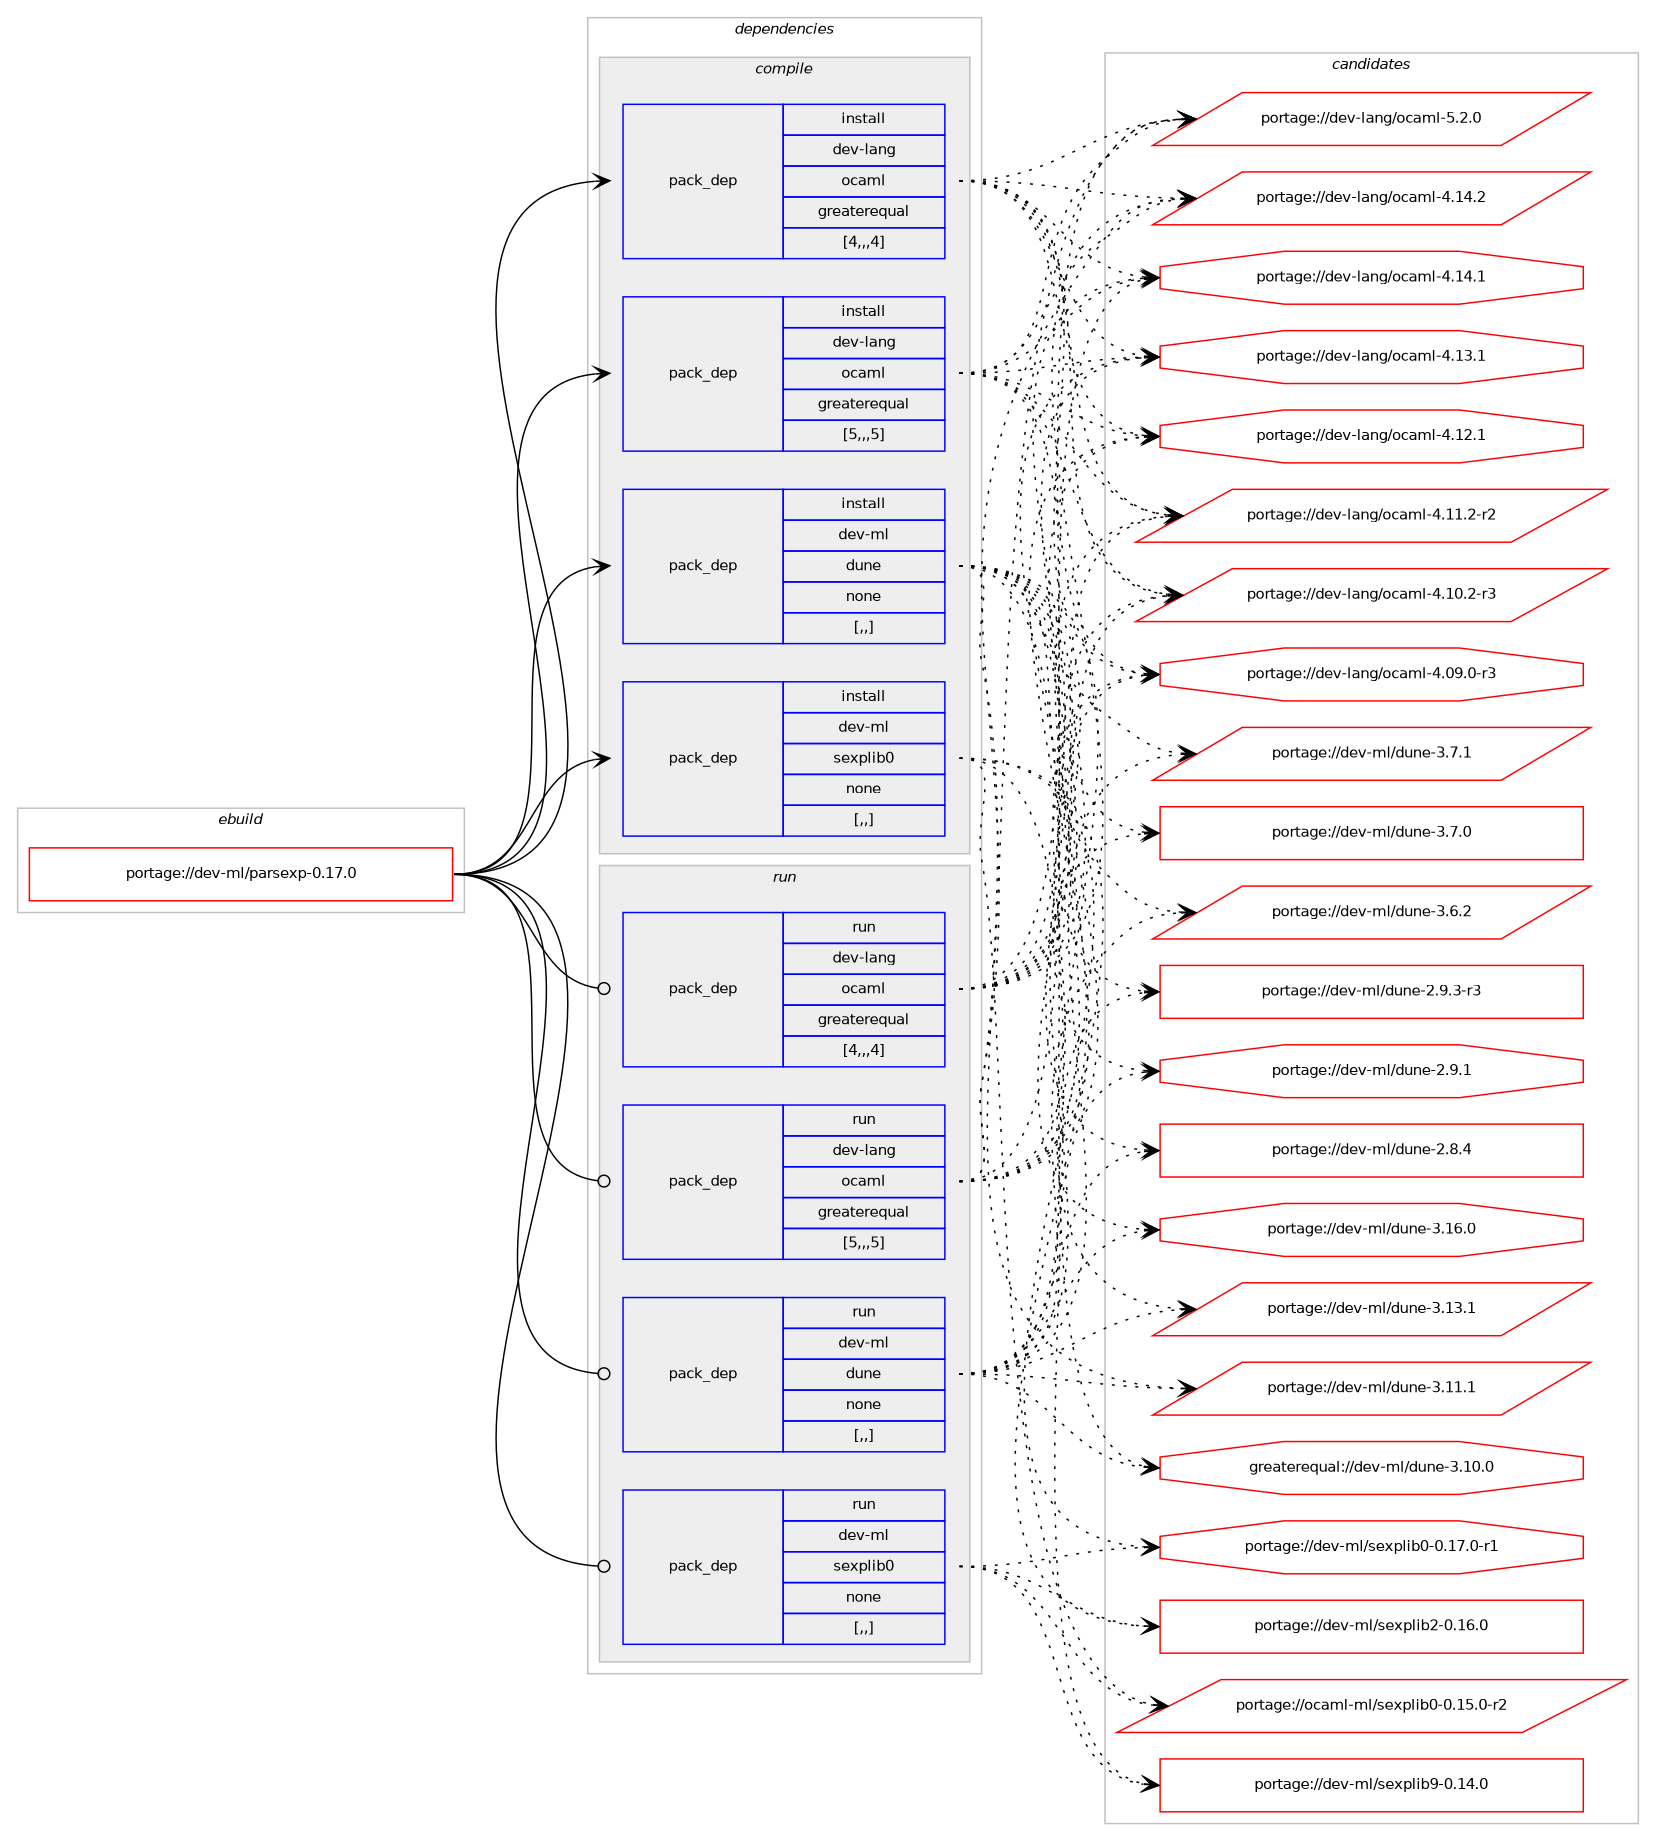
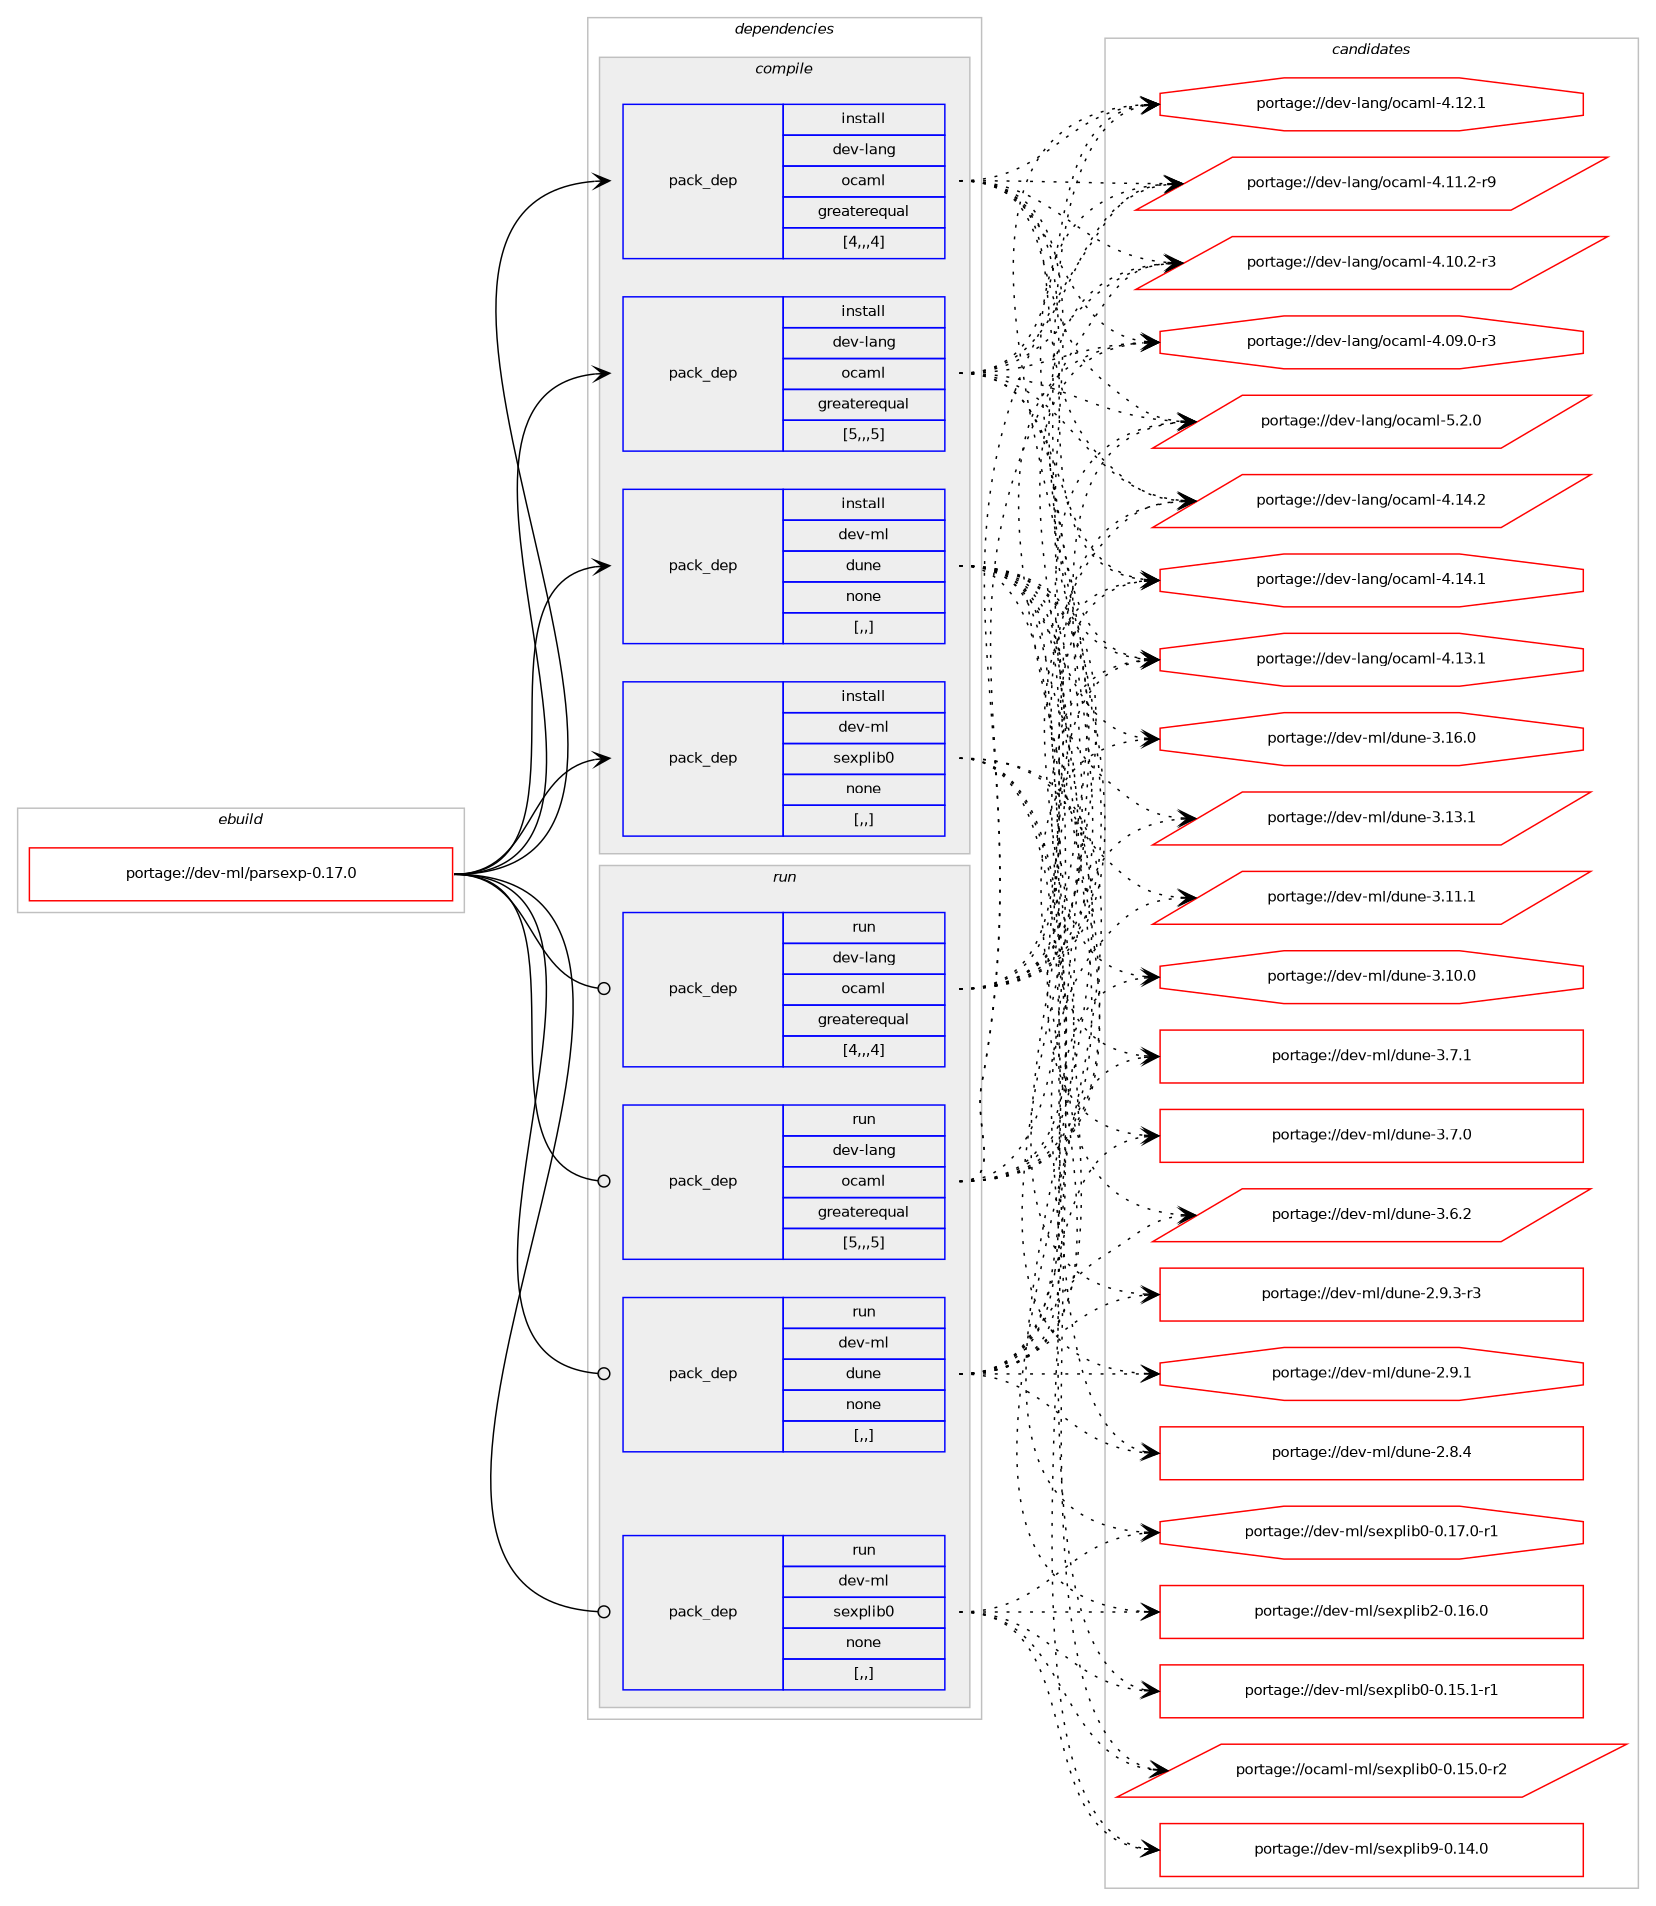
(1372, 516) -> (1372, 184)
(1372, 754) -> (1372, 1057)
(1372, 1468) -> (1372, 977)
none -> (1372, 1691)
